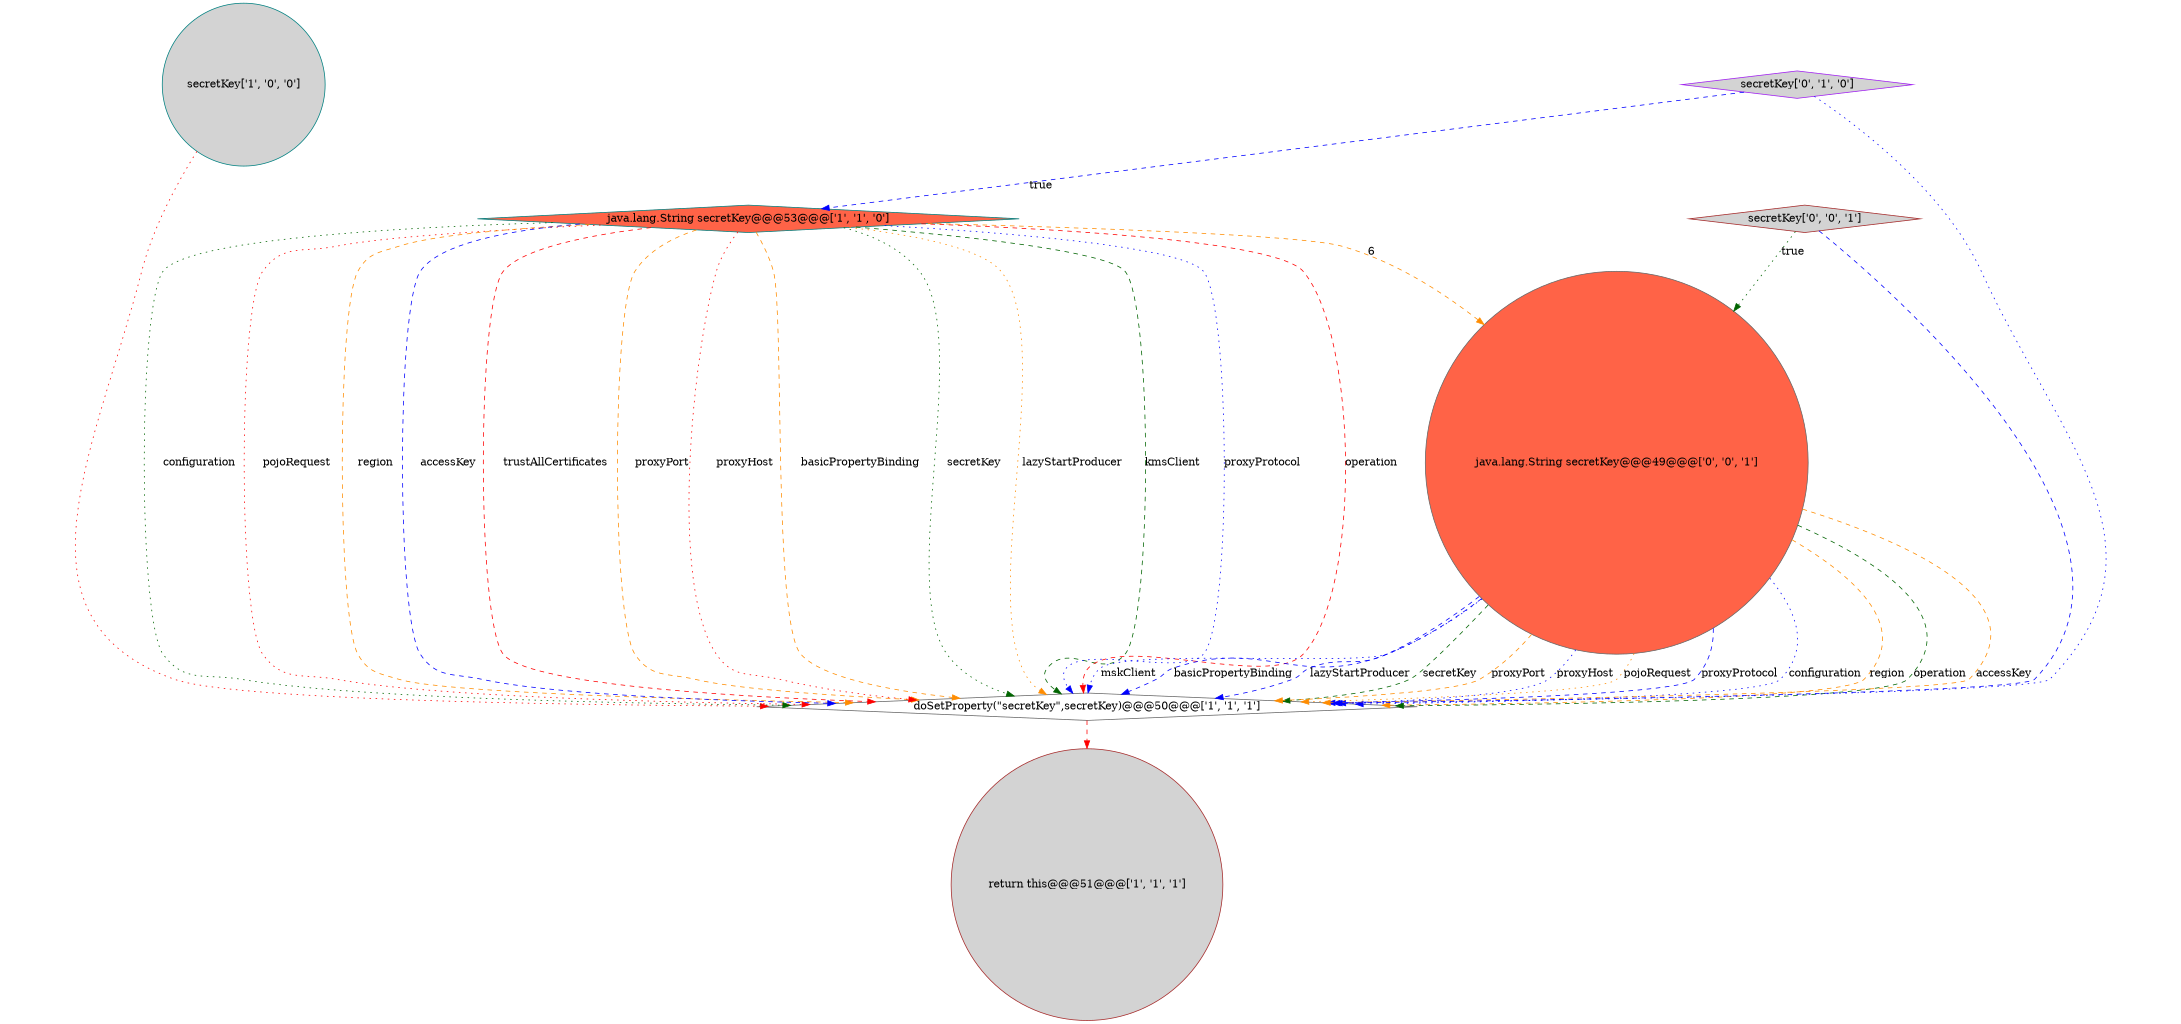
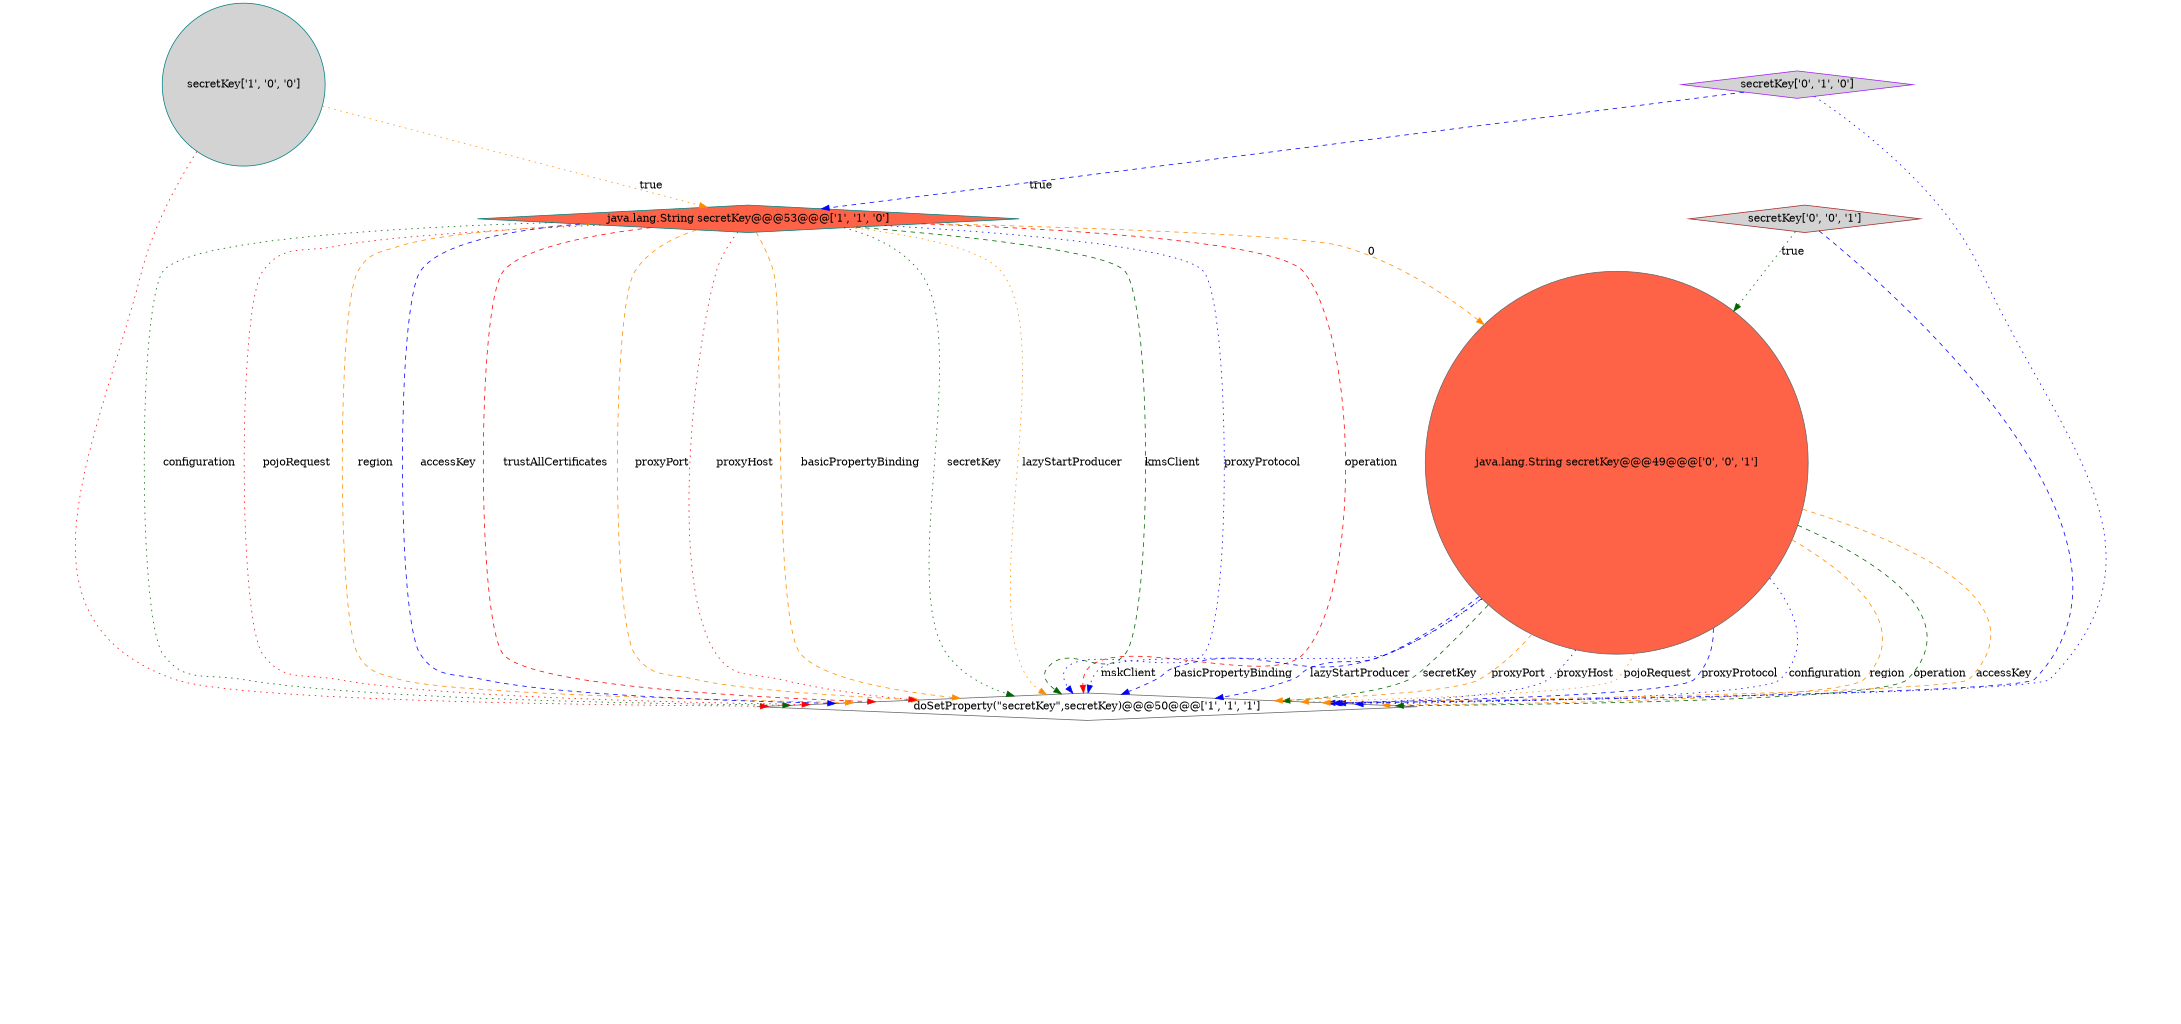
none -> (511, 156)
(1372, 252) -> (1372, 252)
(1087, 885) -> none
